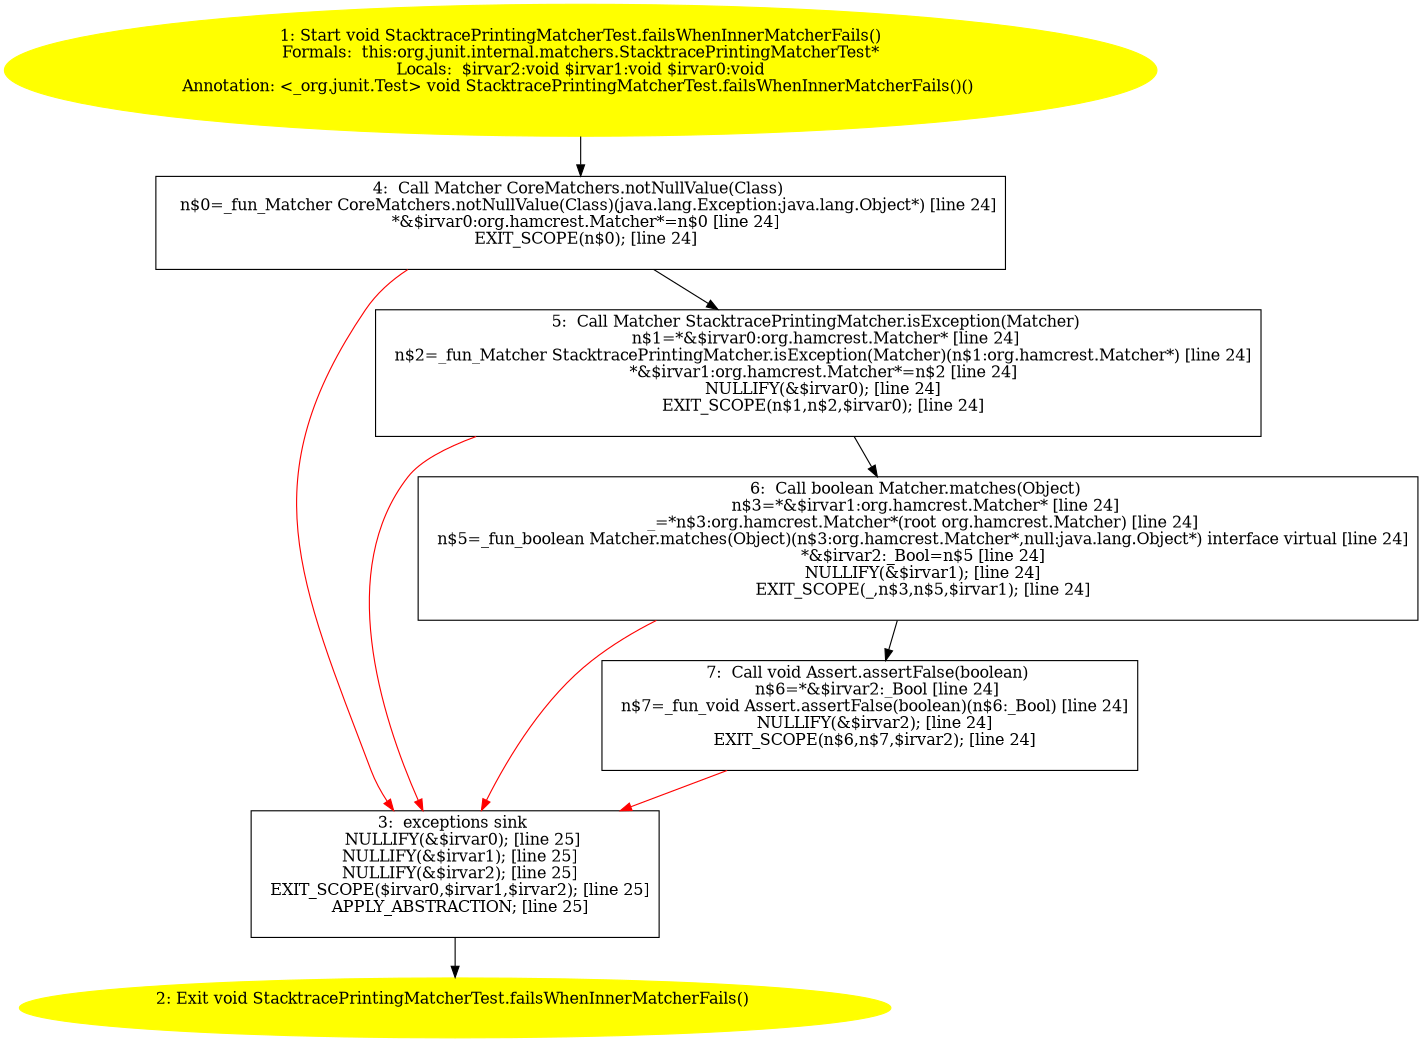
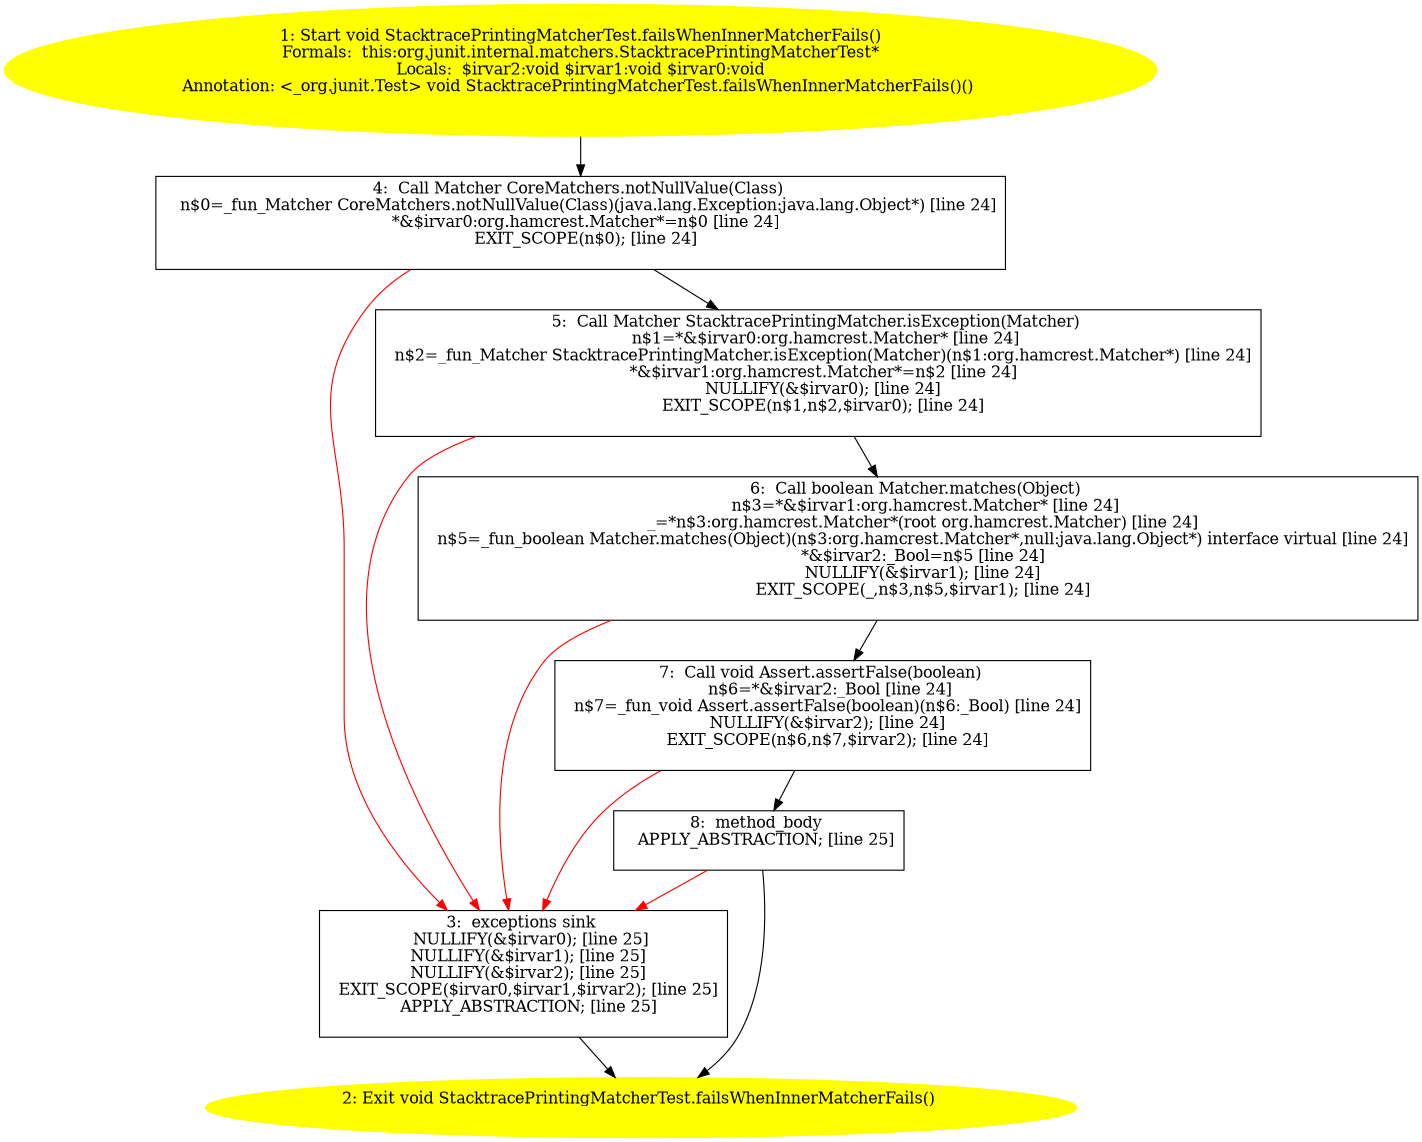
none -> (759, 840)
